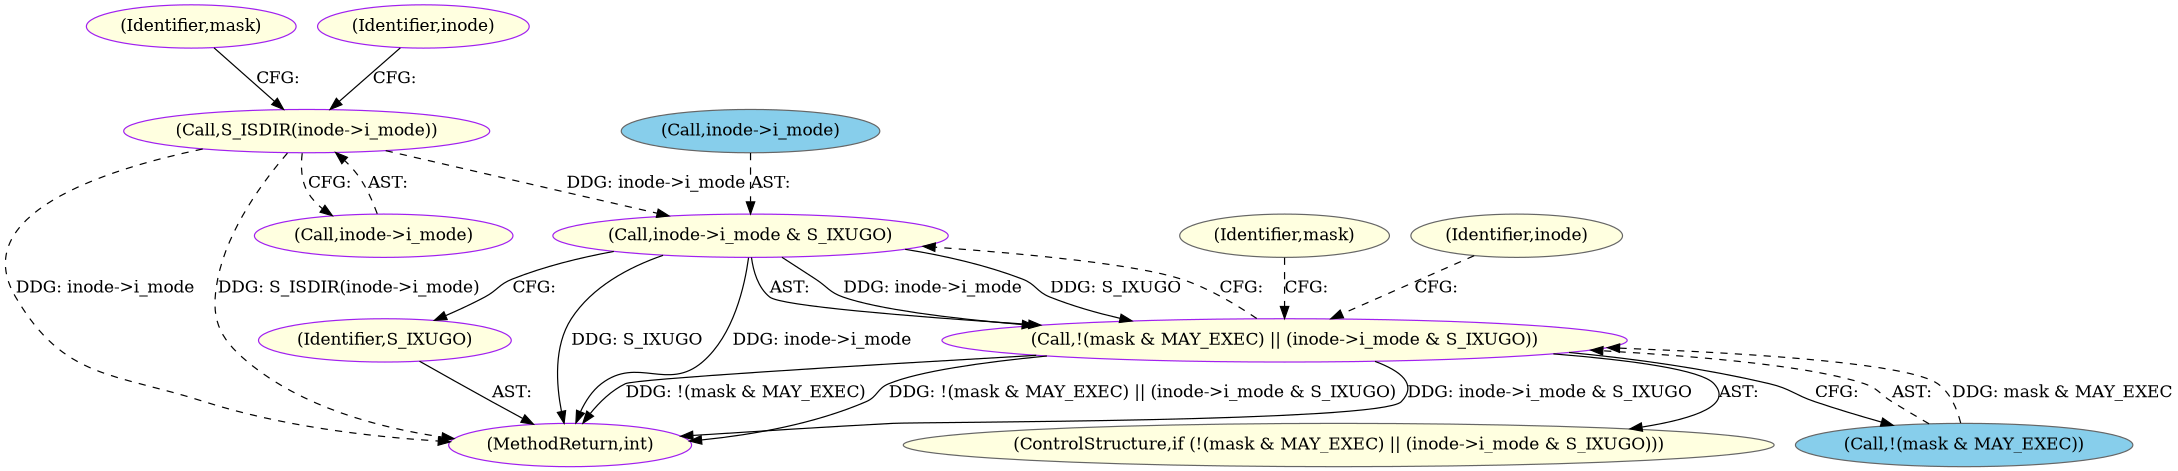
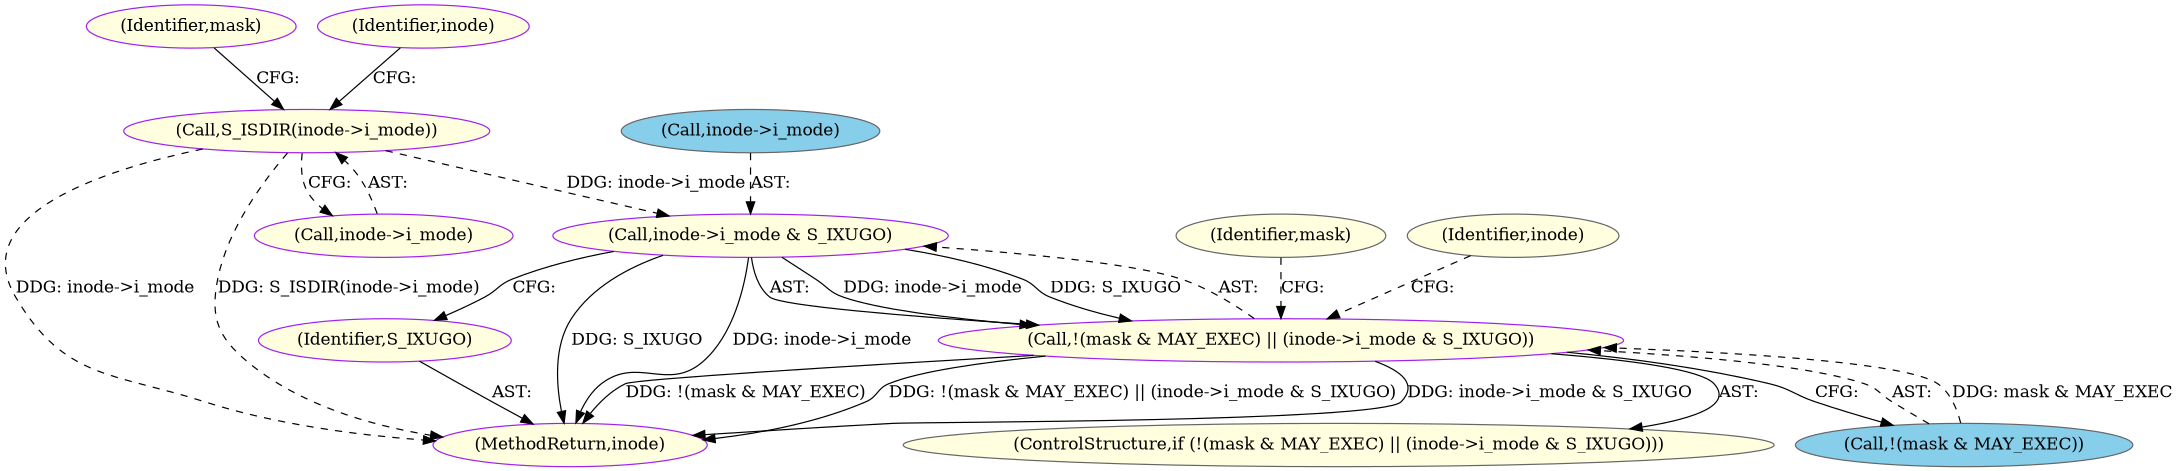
(1244, 288) -> (1241, 288)
(570, 445) -> (570, 445)
